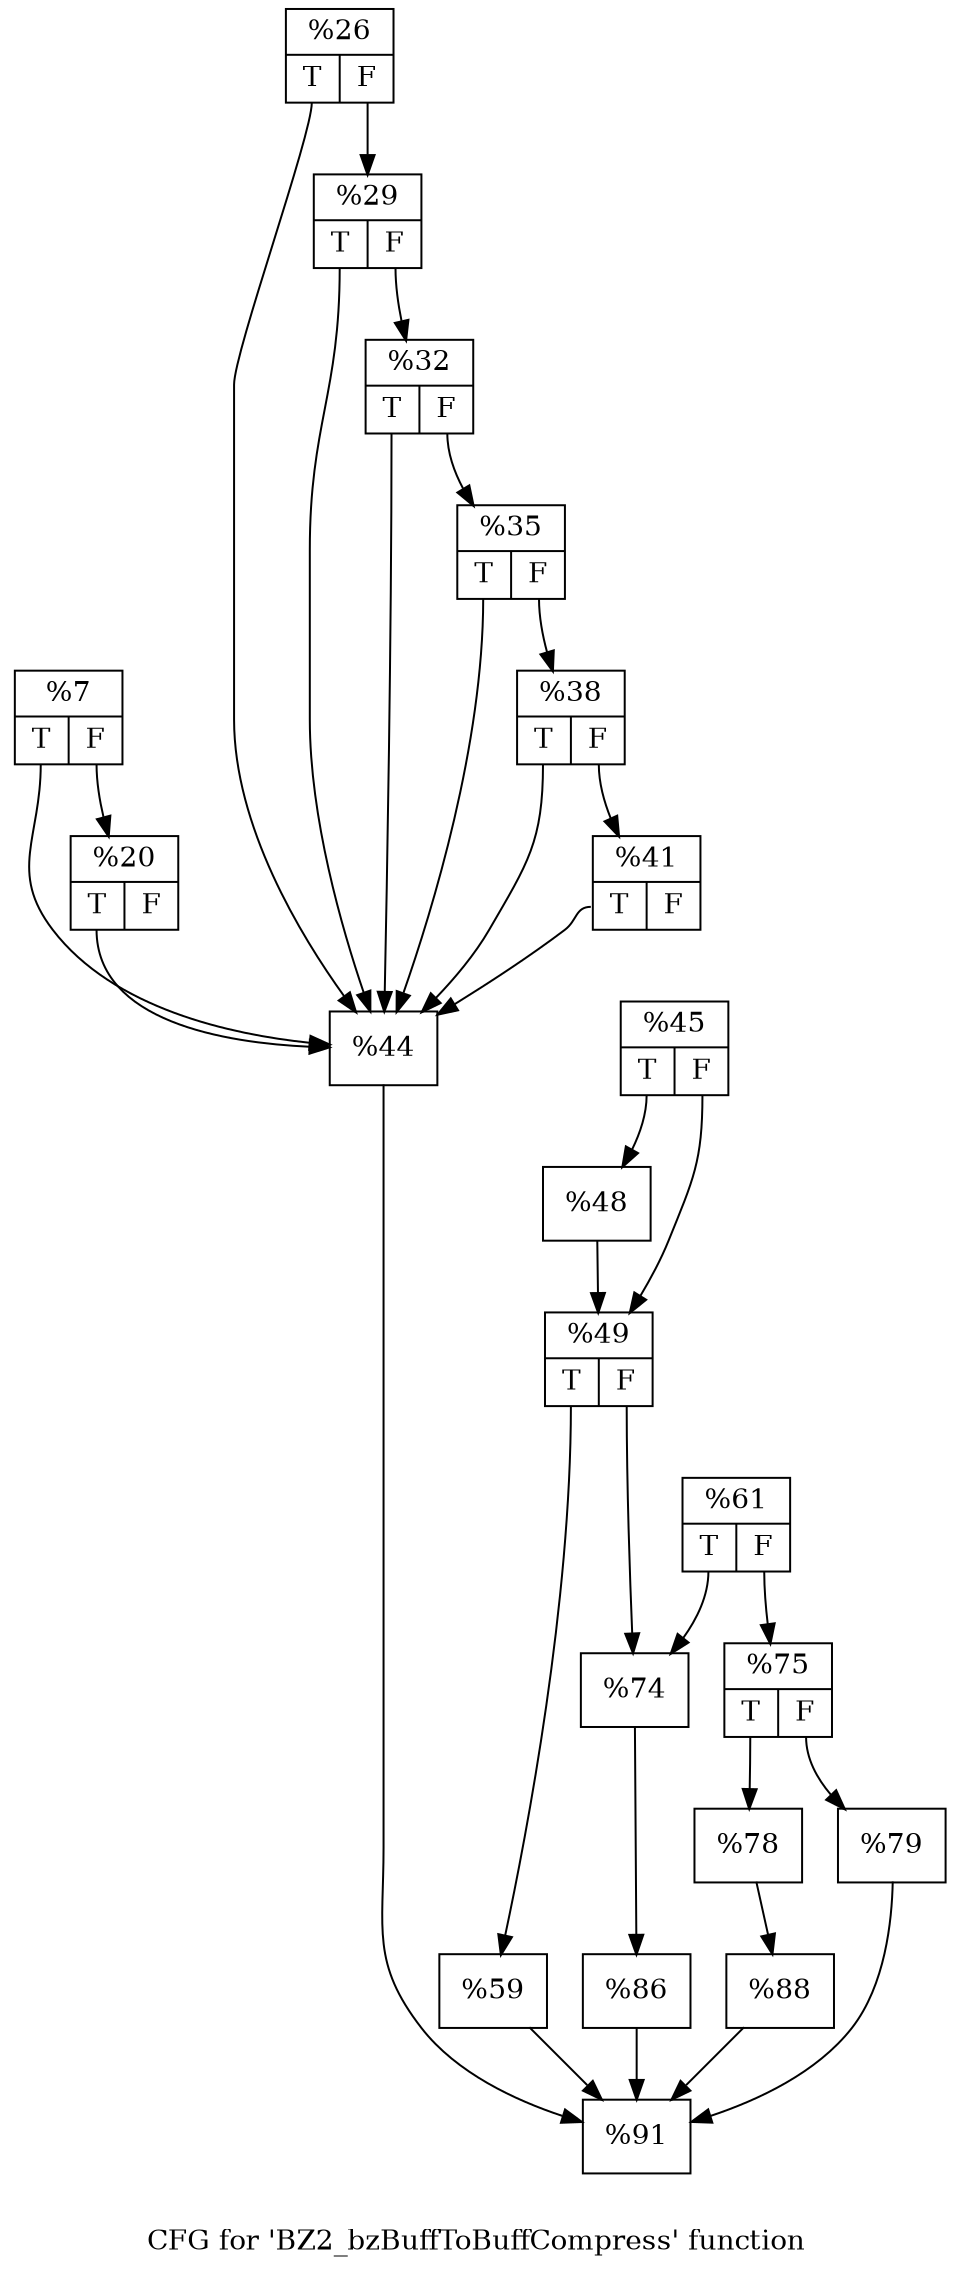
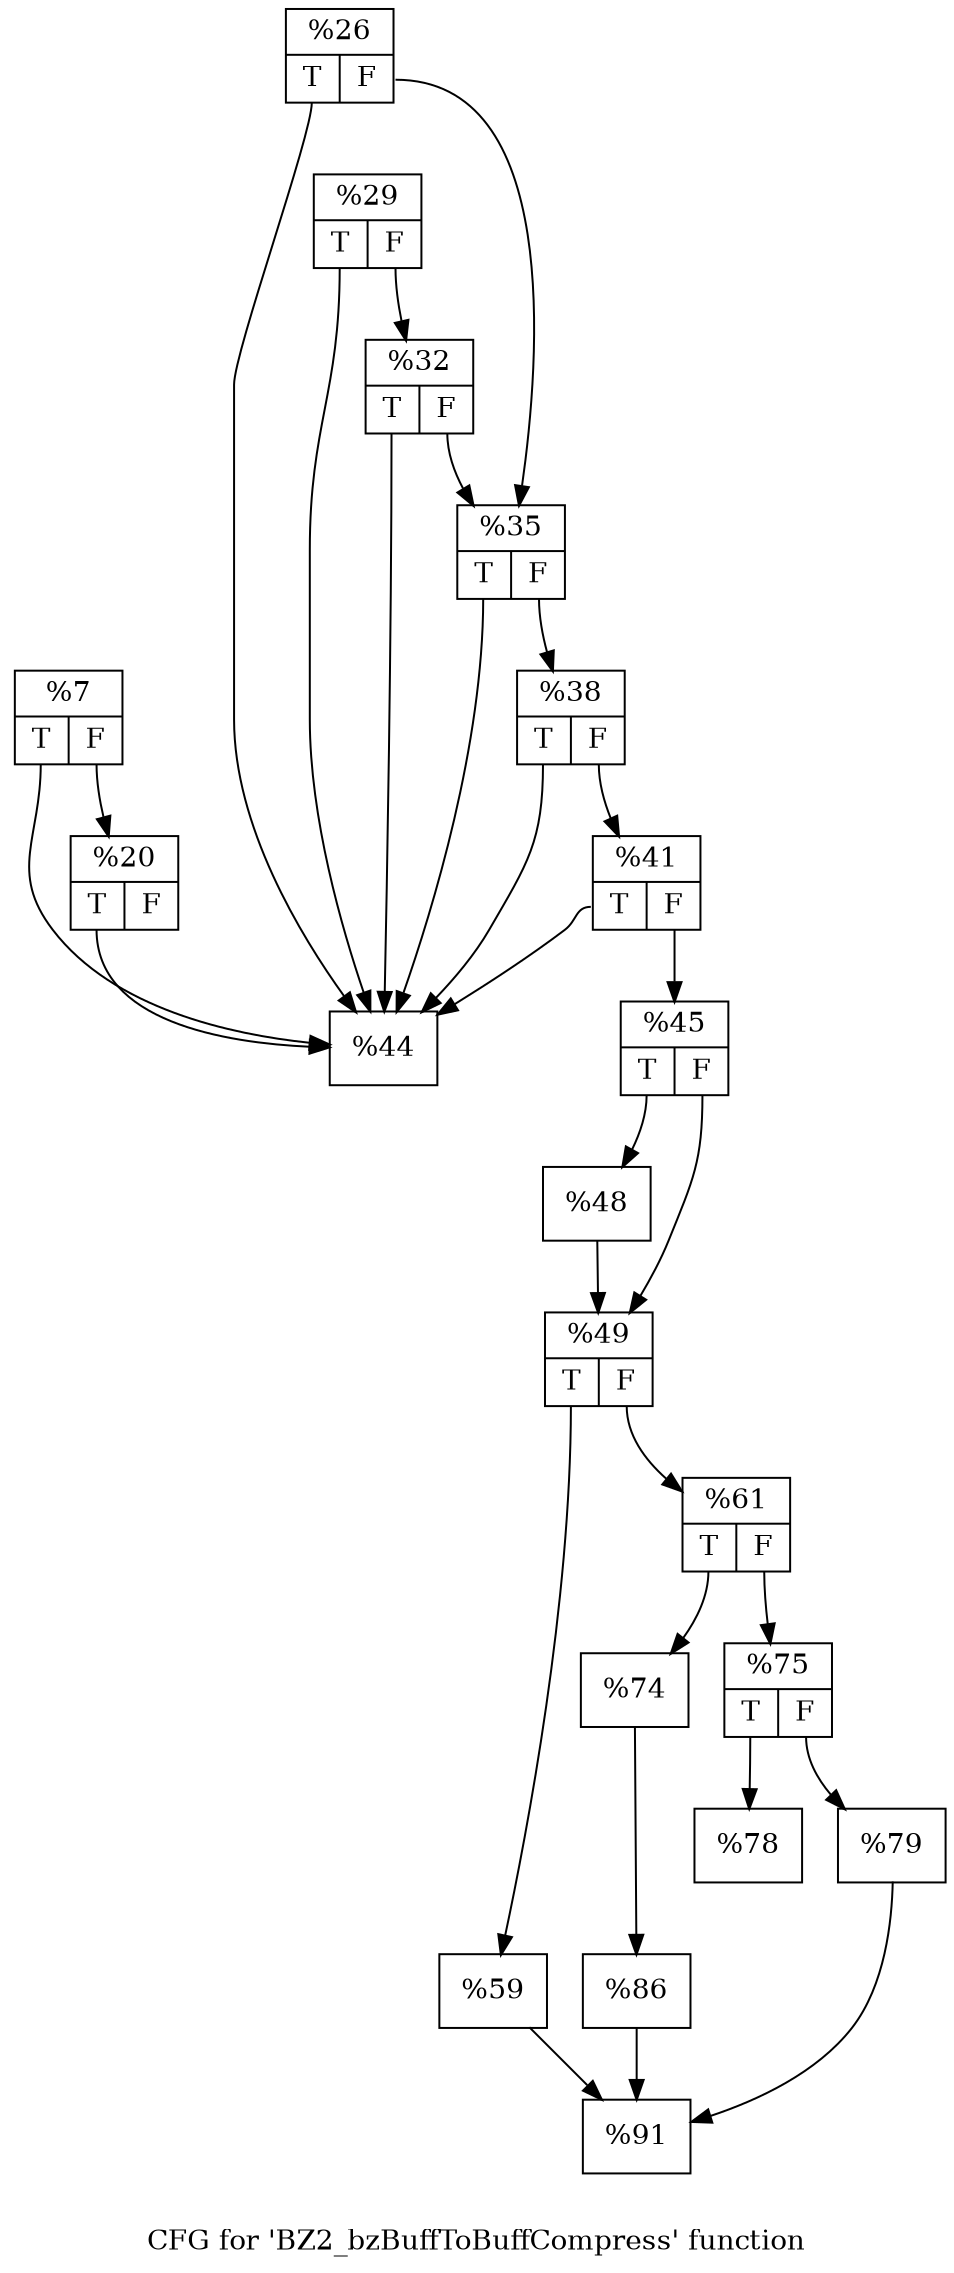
(368, 129) -> (529, 249)
none -> (675, 956)
(628, 1520) -> (639, 1446)
(384, 1645) -> none
(780, 1991) -> none
